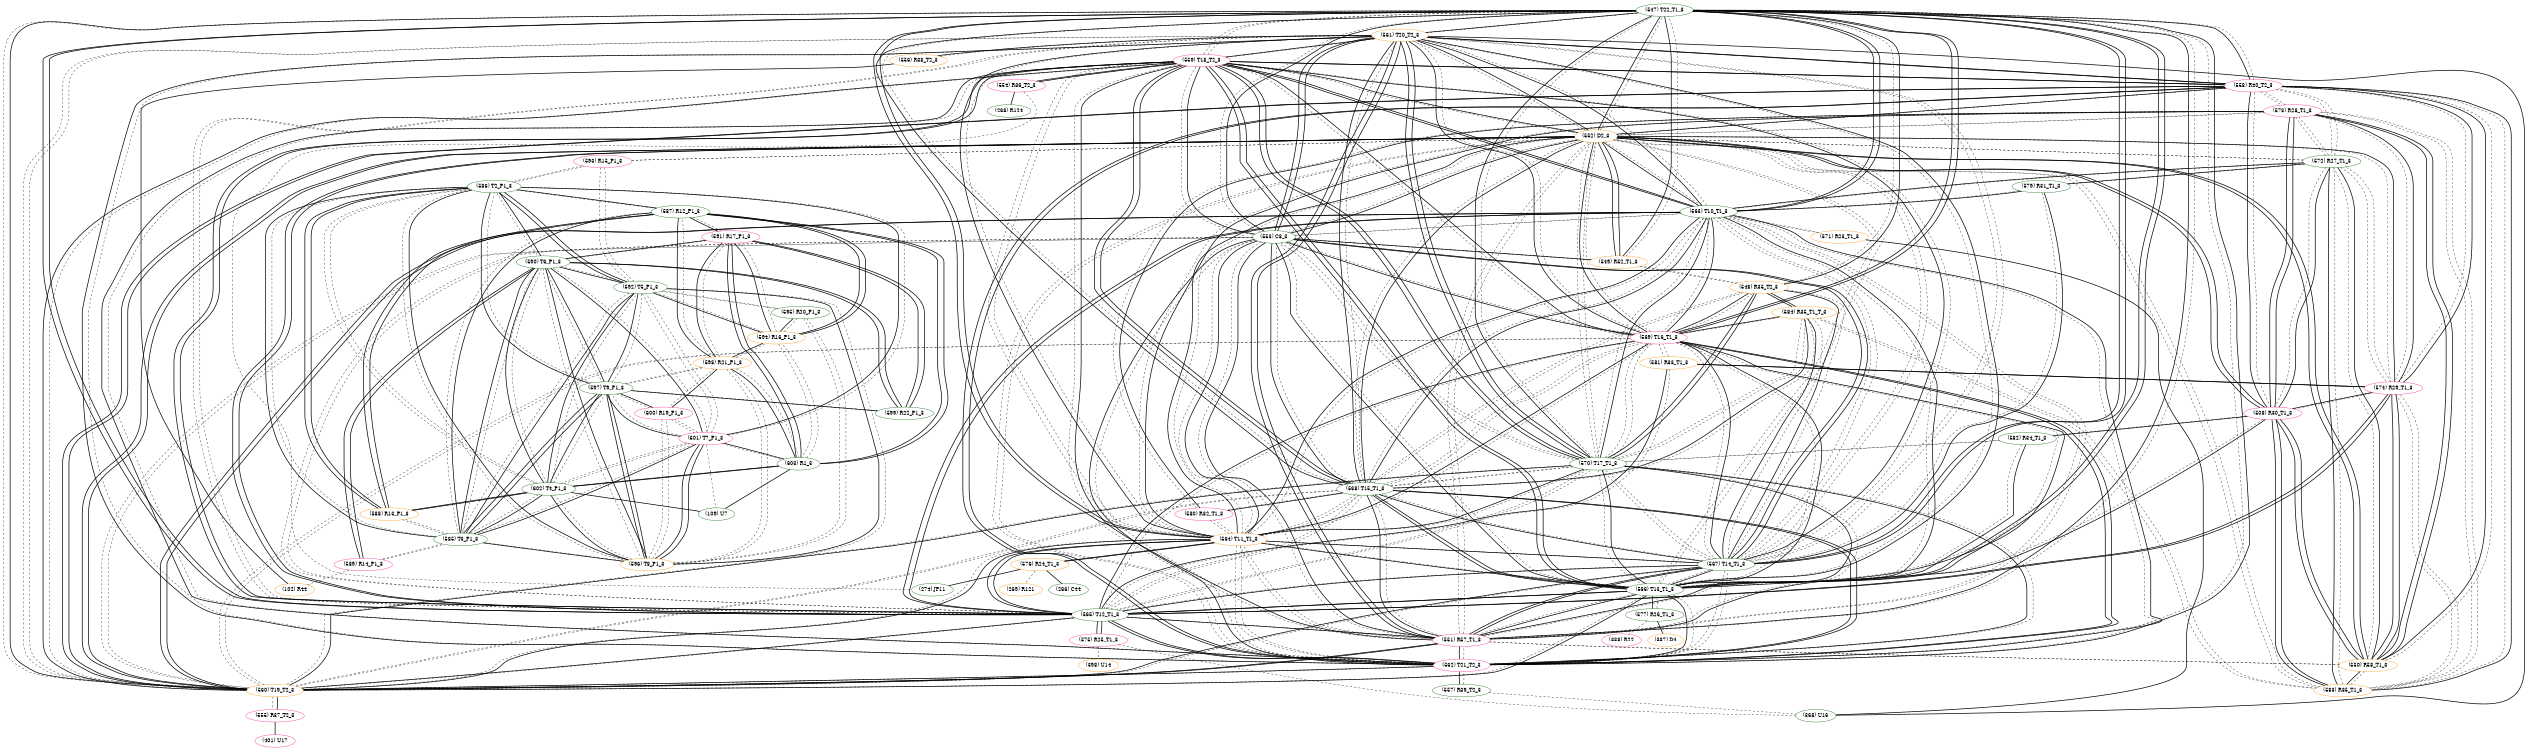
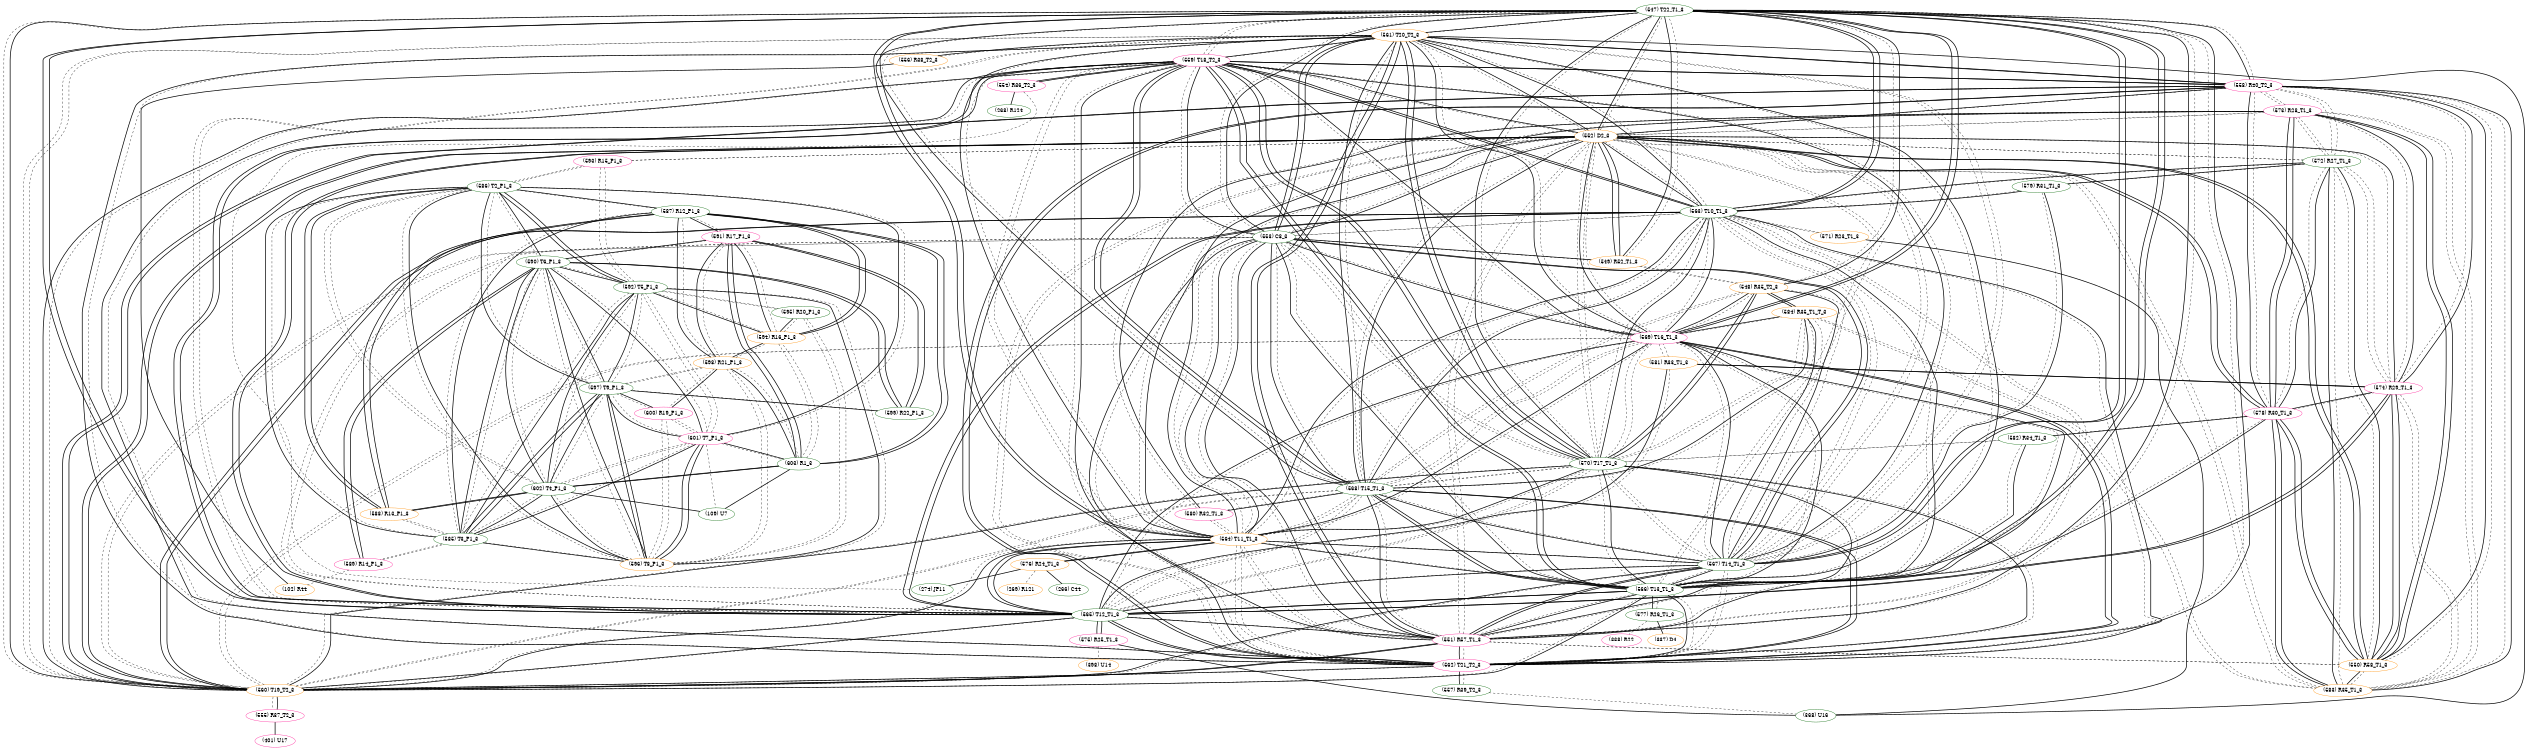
(2273, 413) -> (2273, 413)
(1455, 699) -> (1455, 699)
